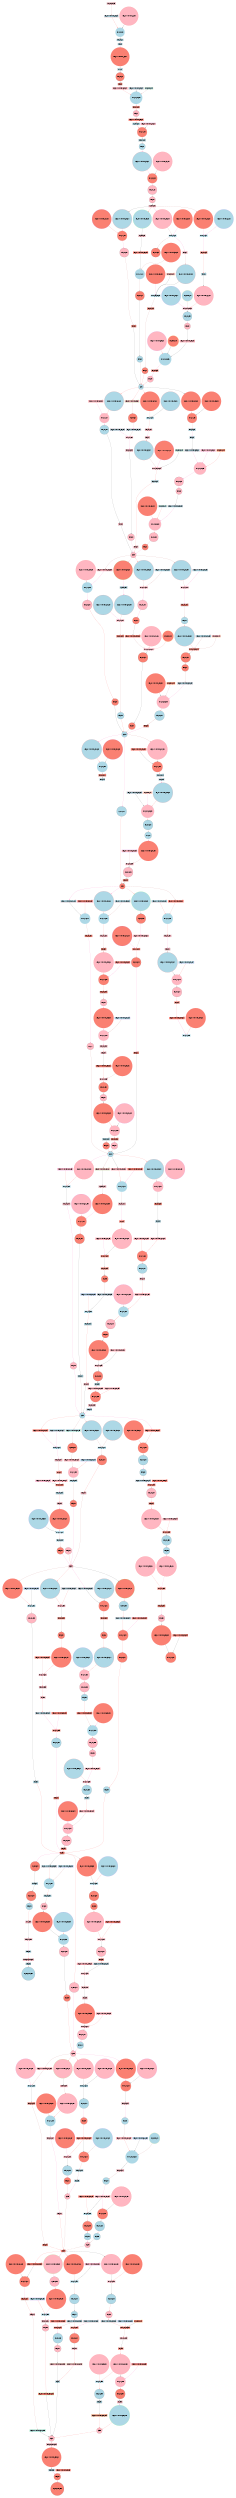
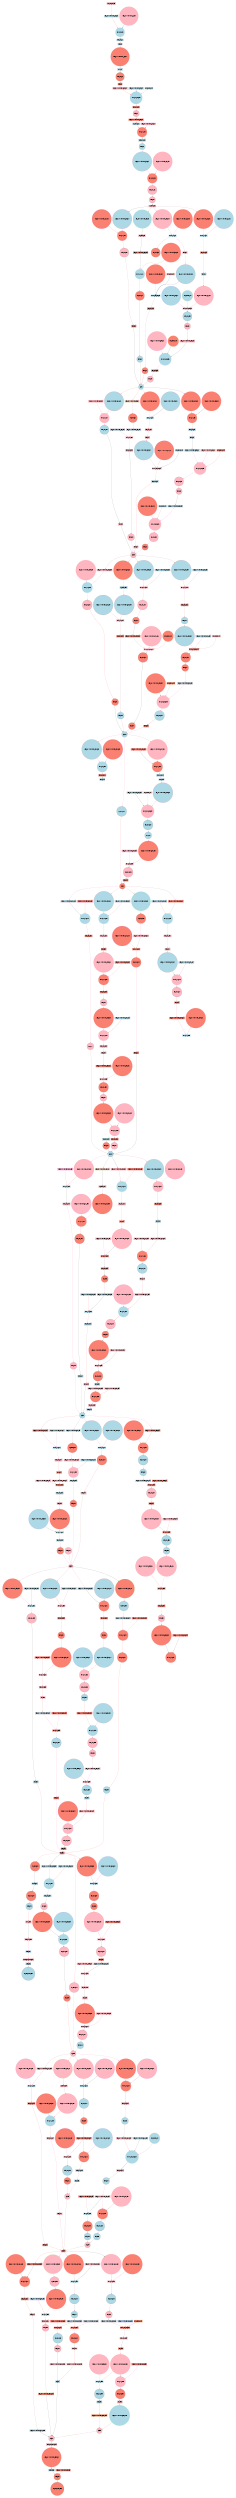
(103, 1713) -> (103, 1713)
